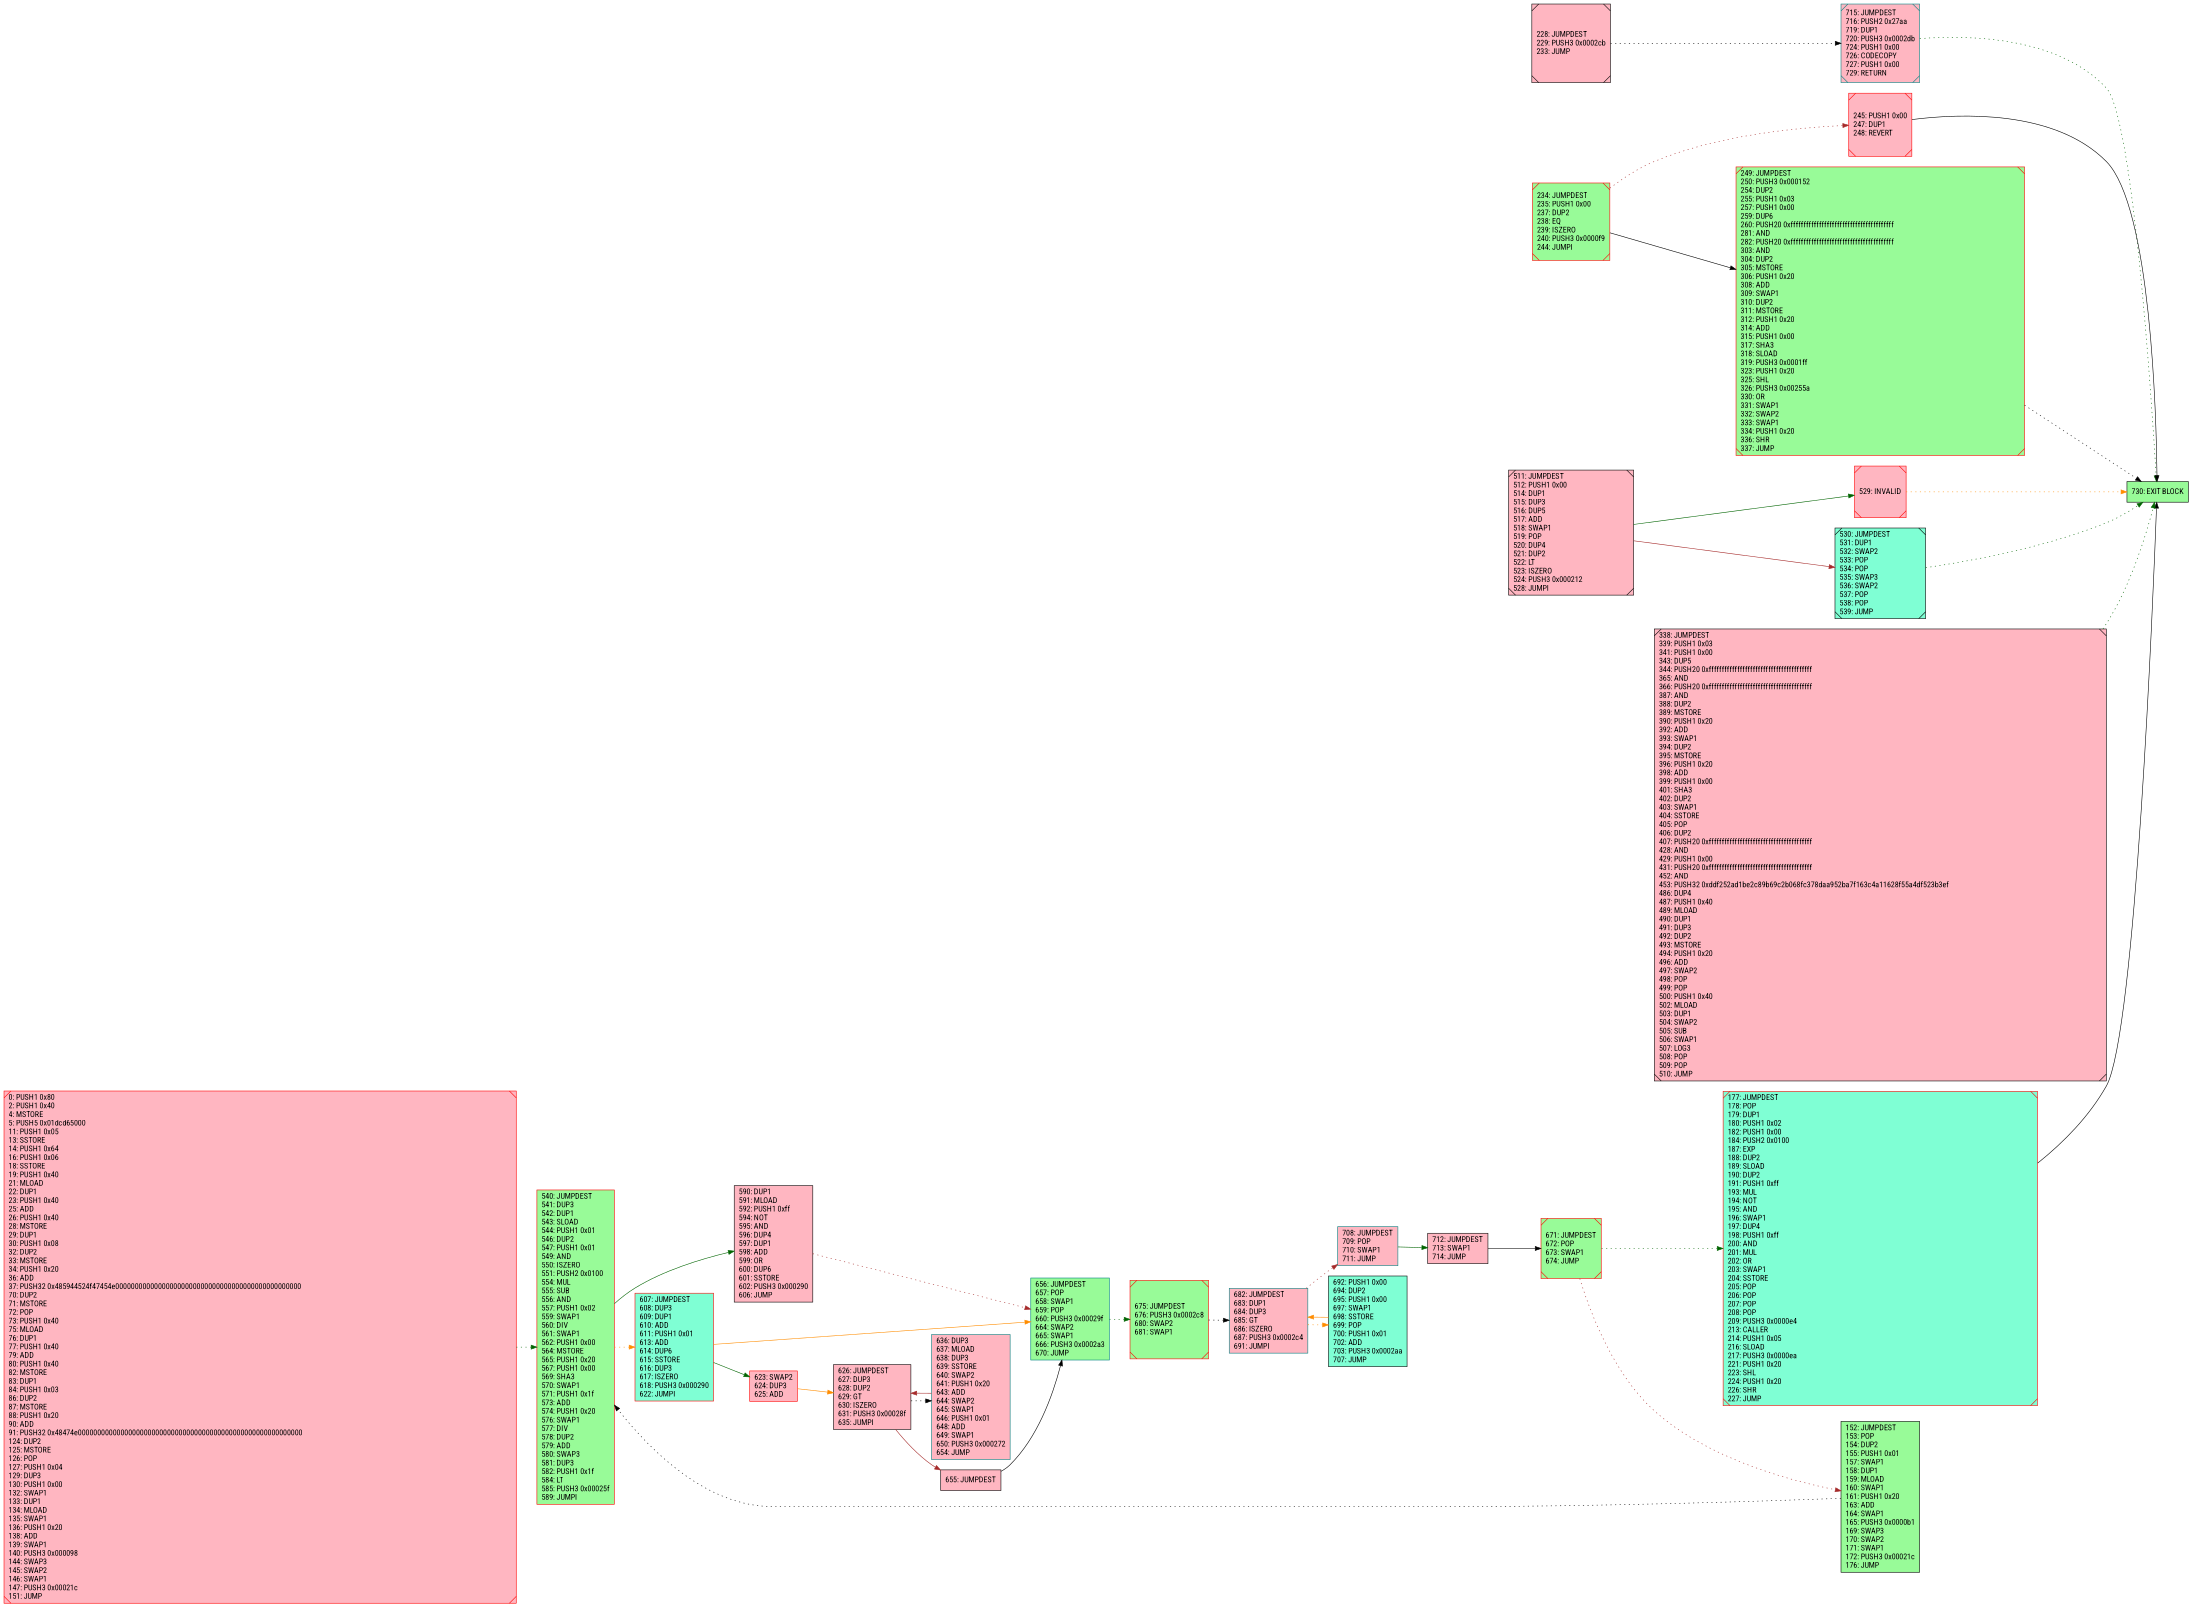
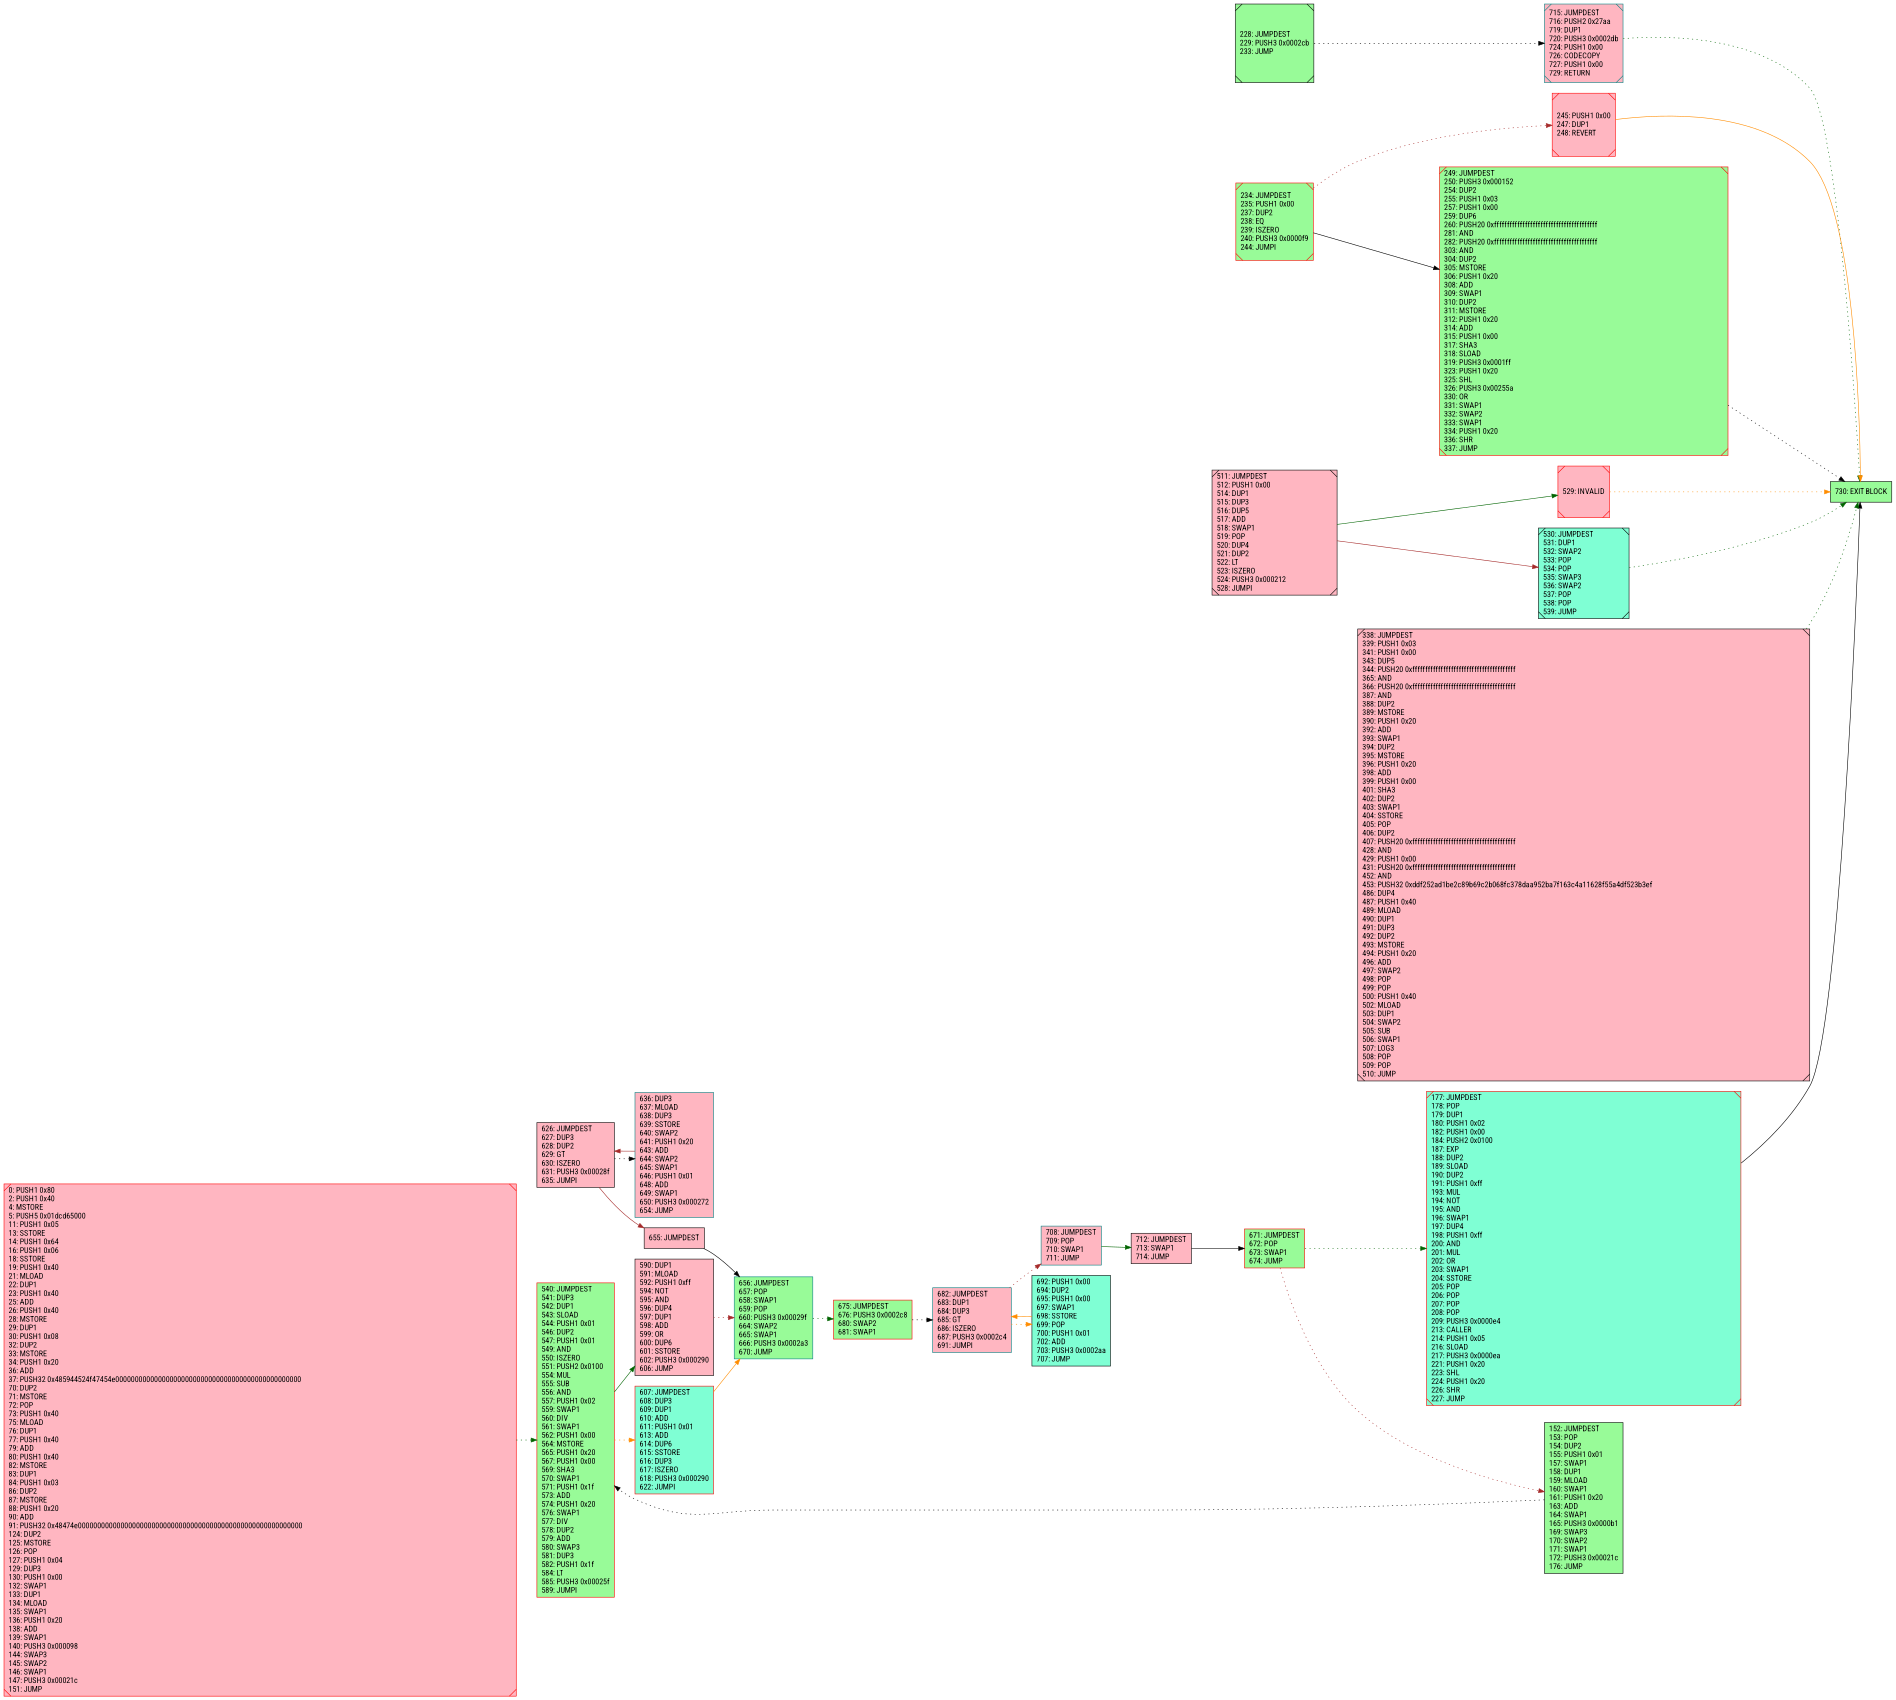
(1571, 43) -> (1275, 43)
(2127, 201) -> (1830, 201)
(1571, 1248) -> (1275, 1248)
(1169, 1320) -> (873, 1320)
(774, 1386) -> none
